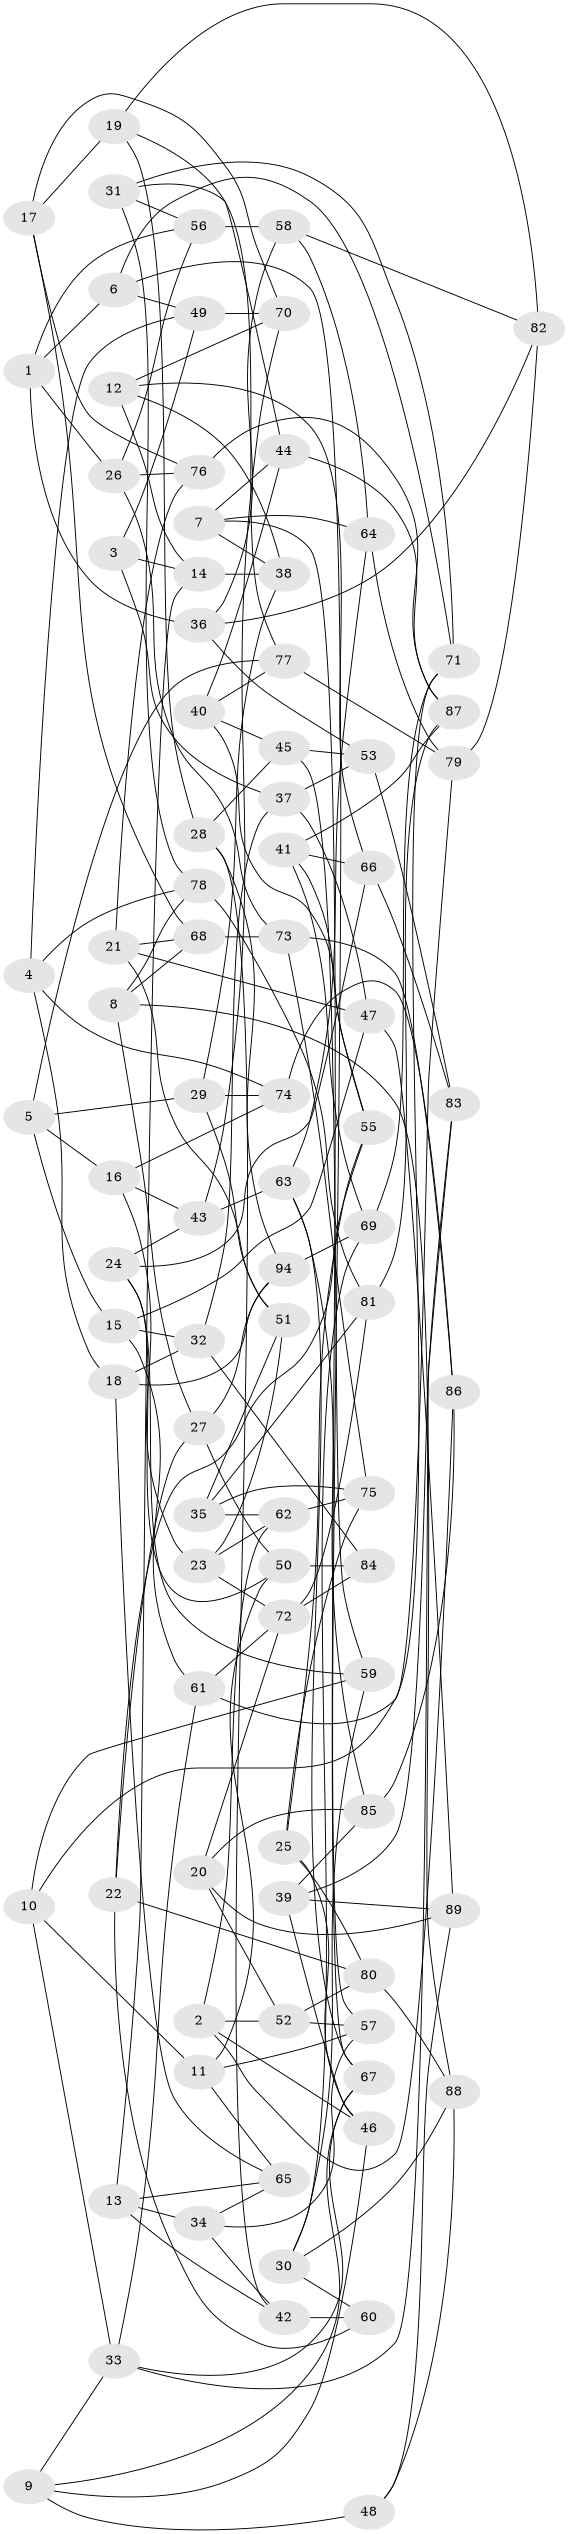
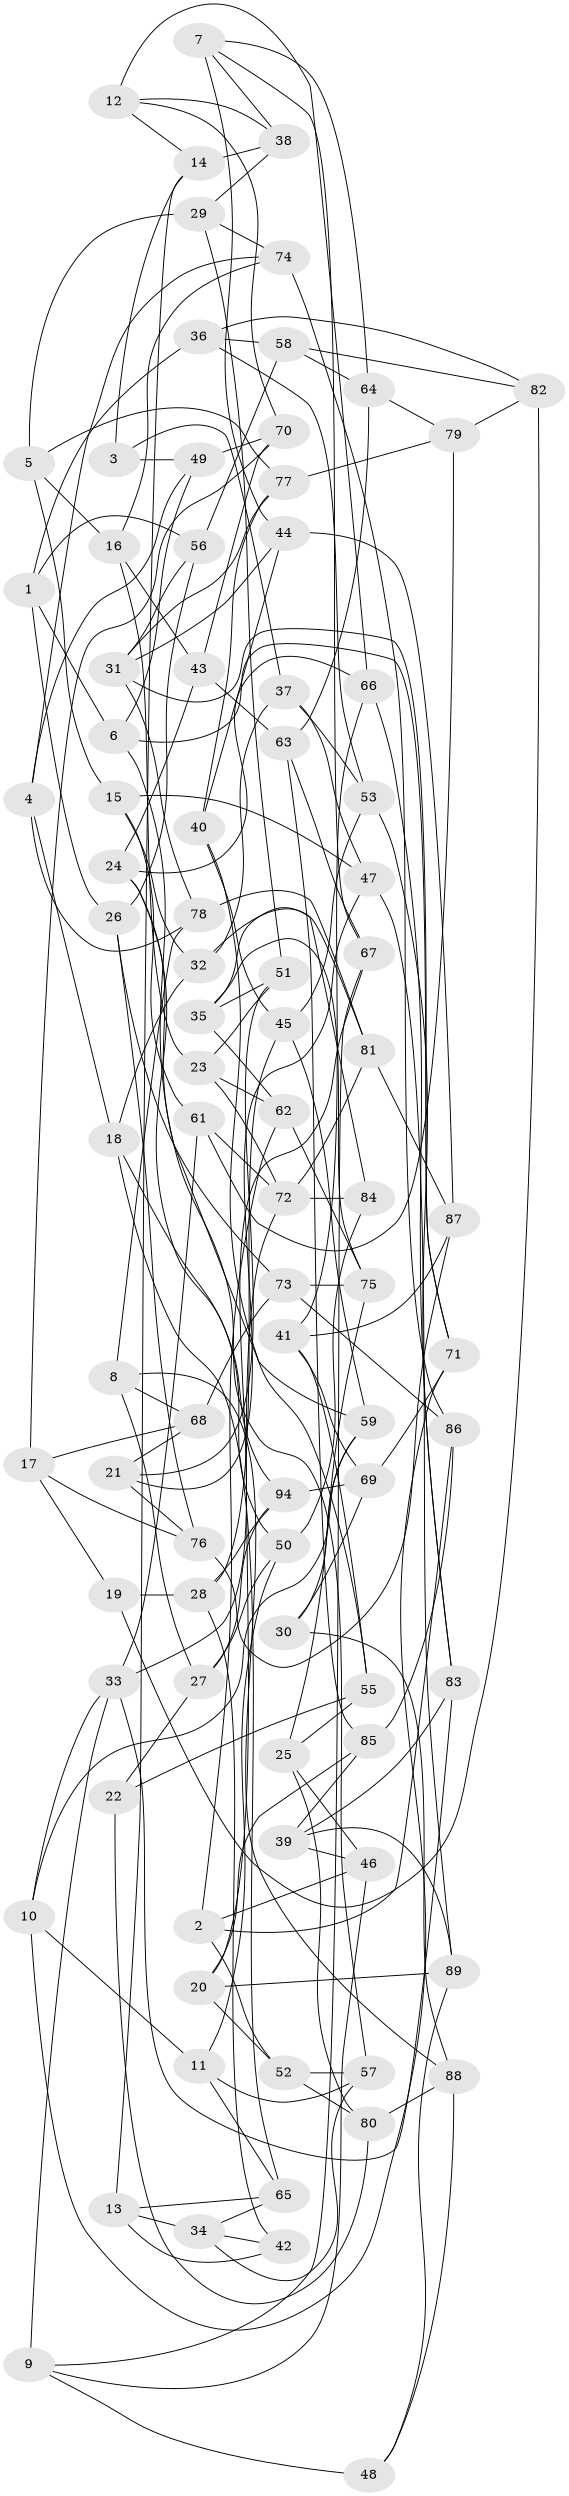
(250, 367) -> (210, 585)
(369, 2318) -> none
